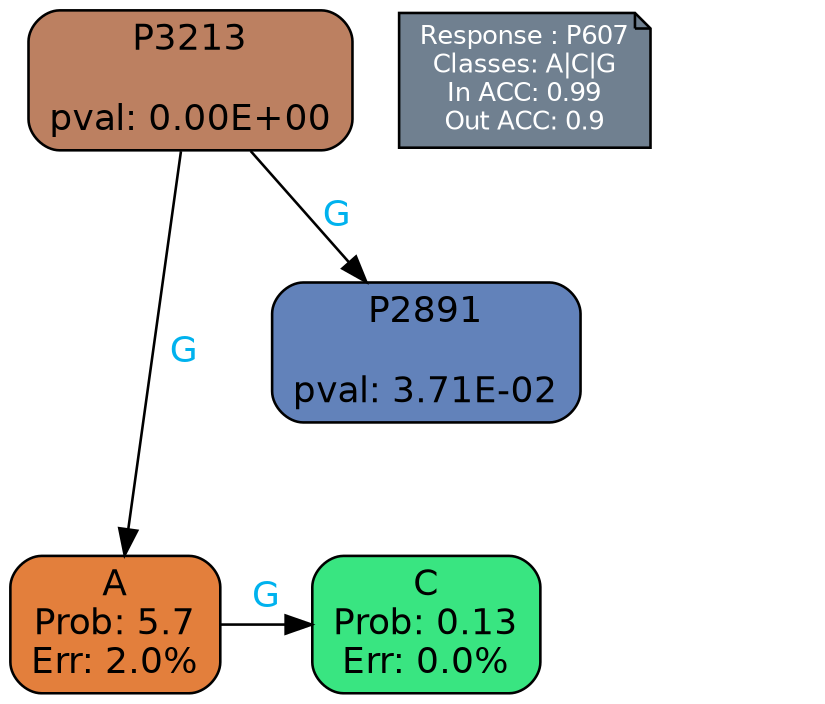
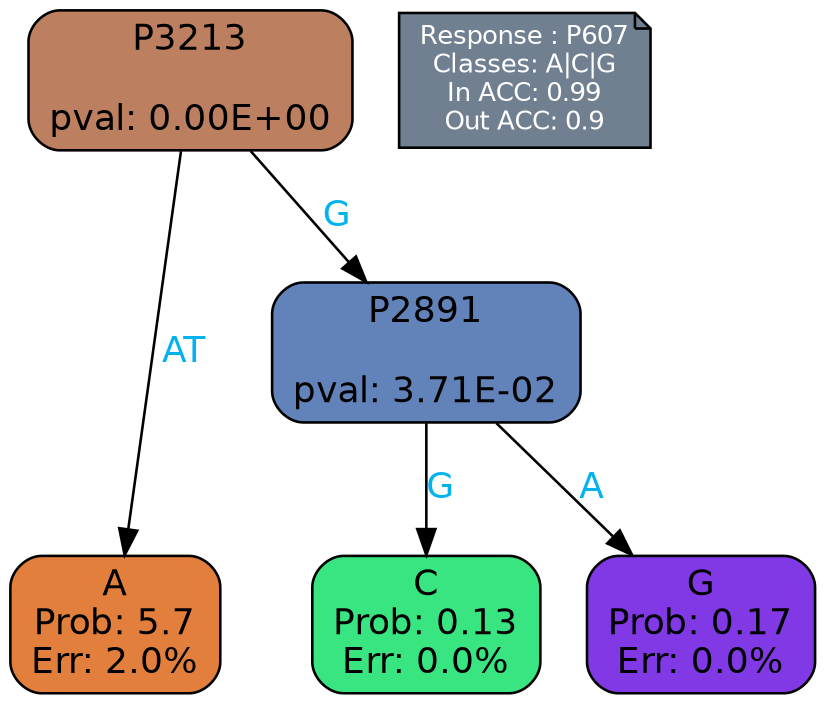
(184, 352) -> (184, 352)
(253, 625) -> (426, 476)
none -> (701, 625)
